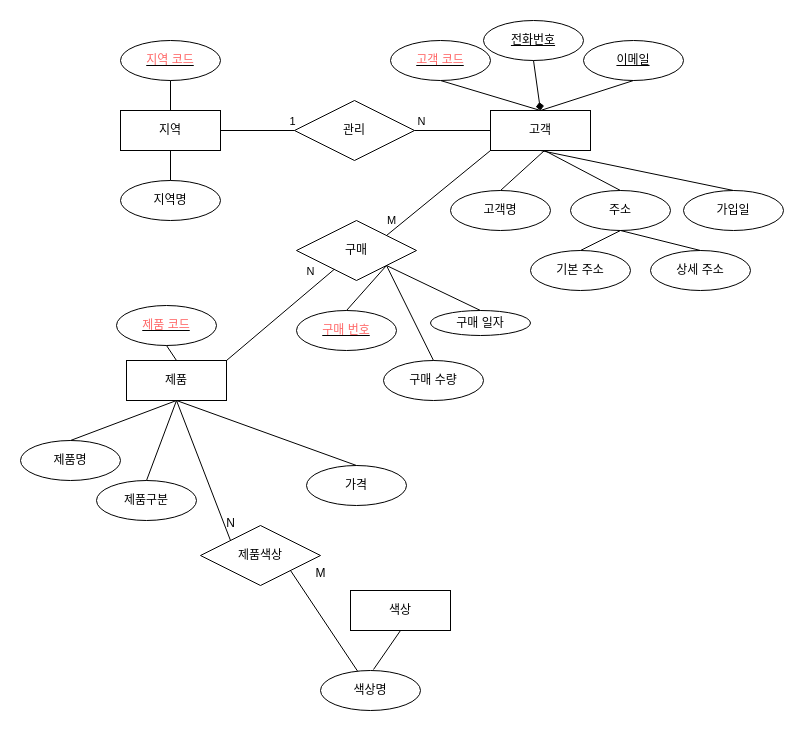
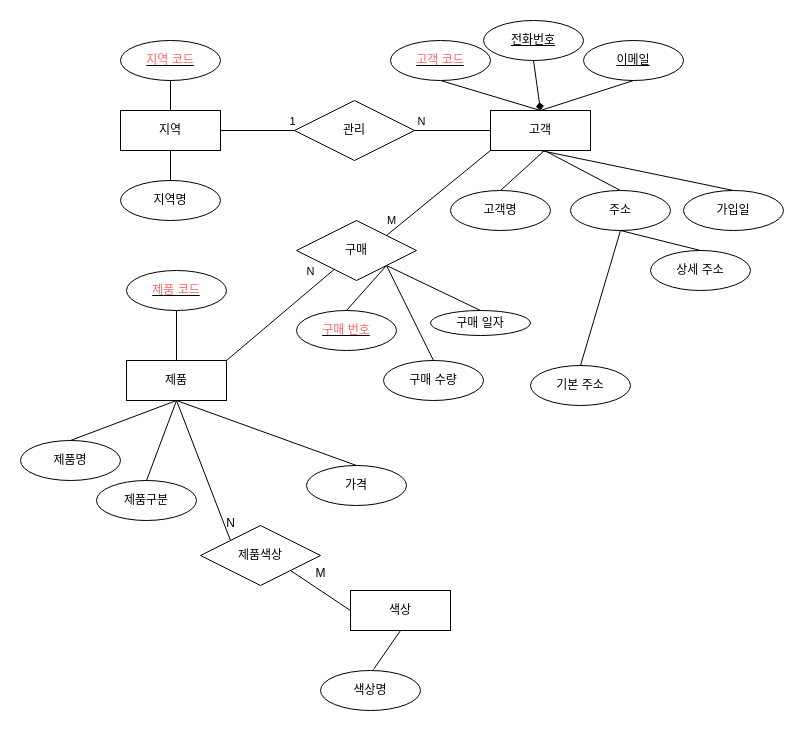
(581, 271) -> (581, 386)
(167, 326) -> (177, 291)
(324, 620) -> (321, 591)
